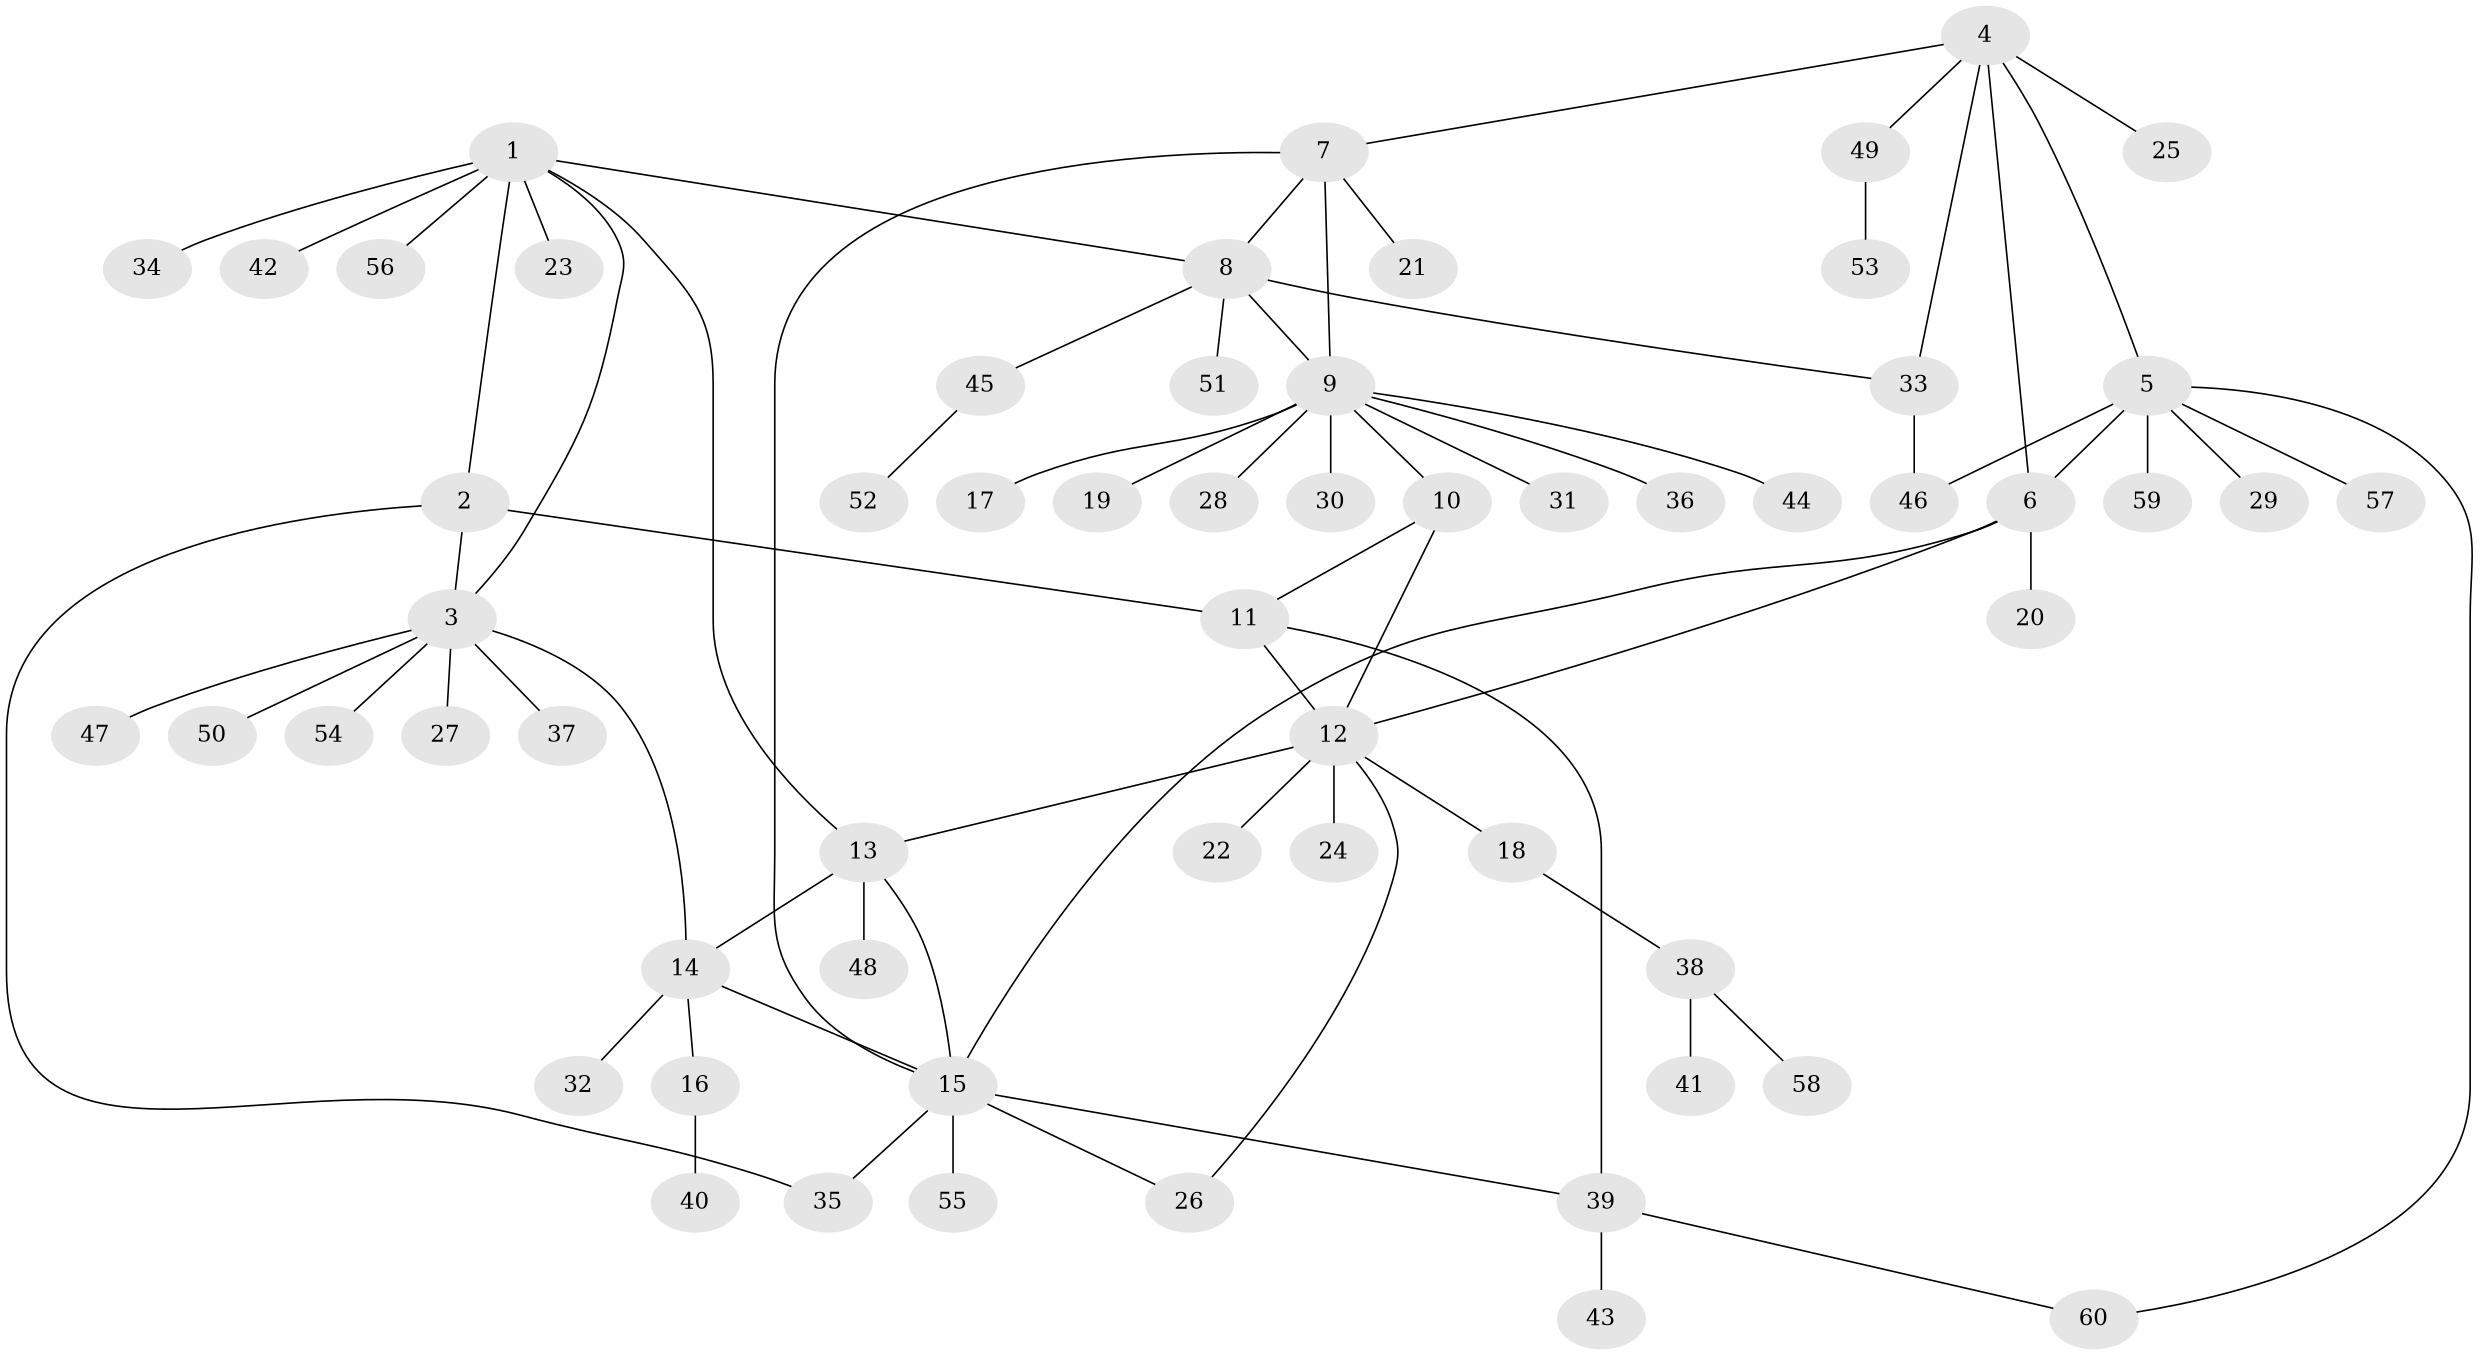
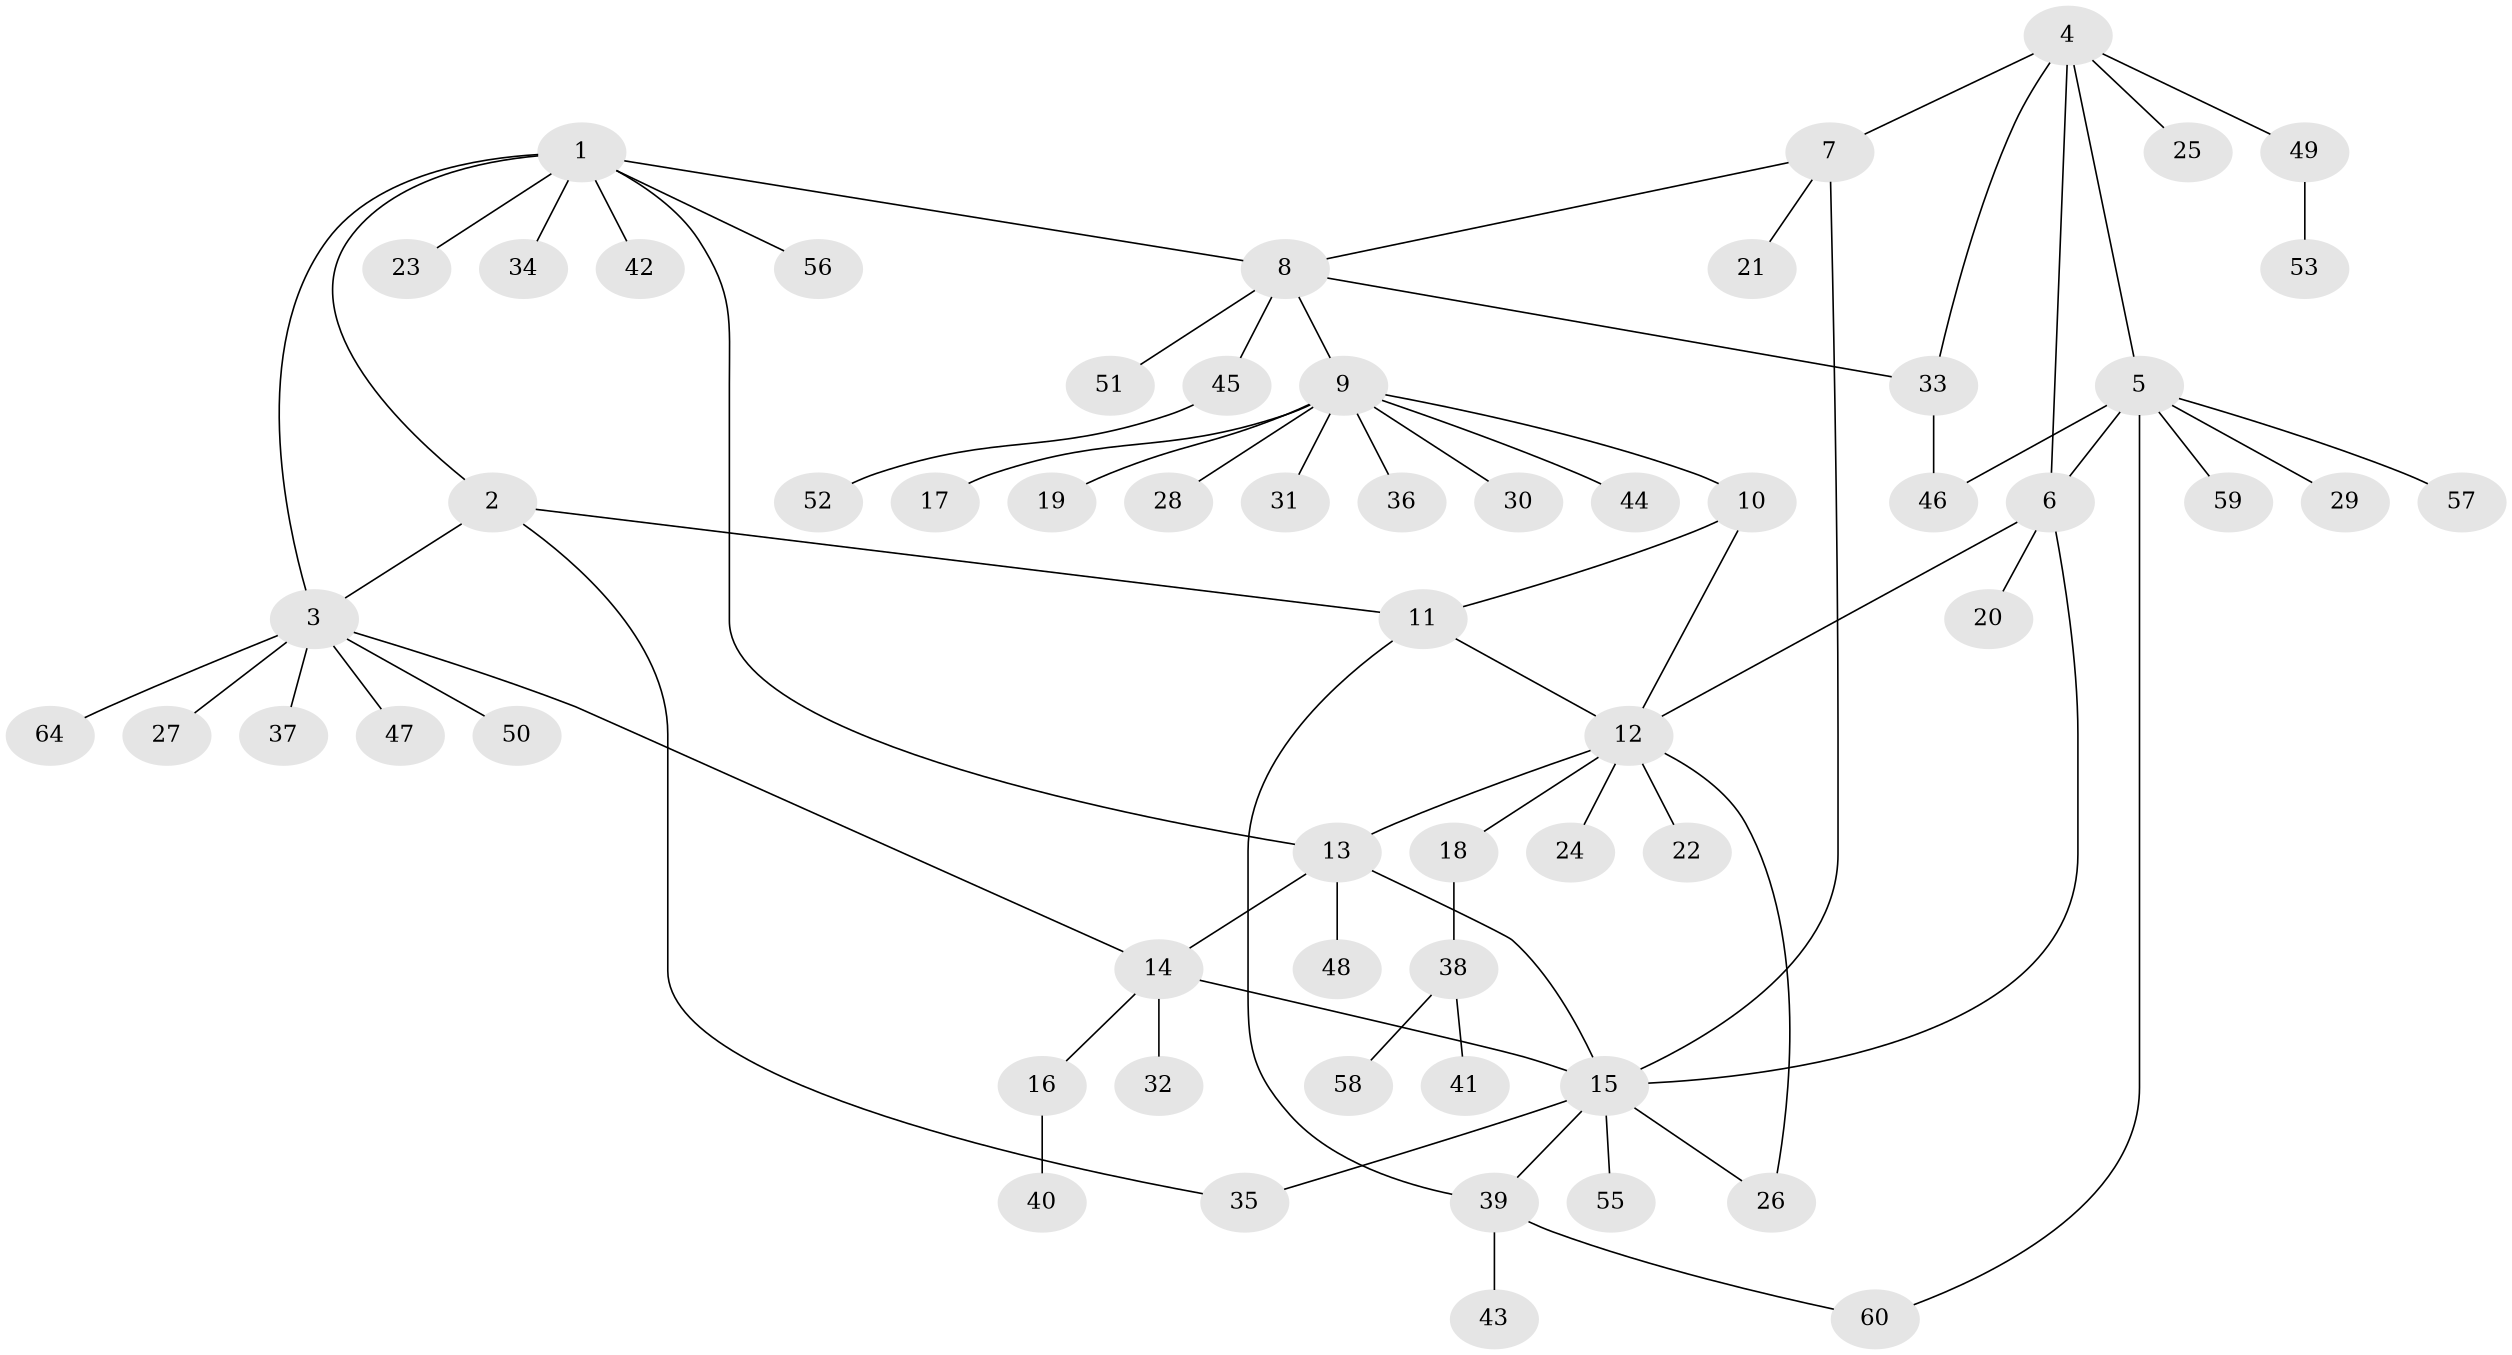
(1327, 269) -> none
(329, 736) -> (50, 736)
